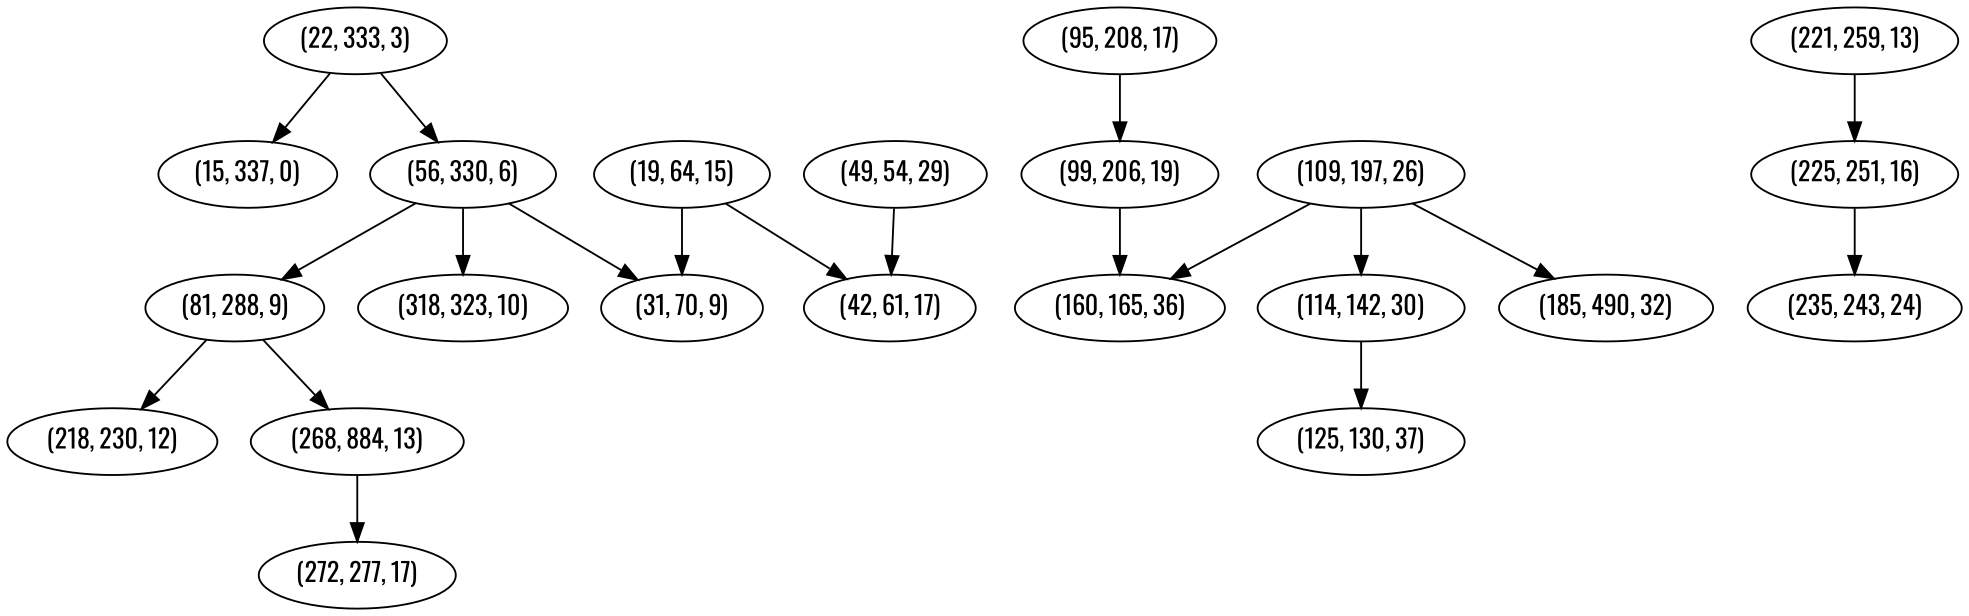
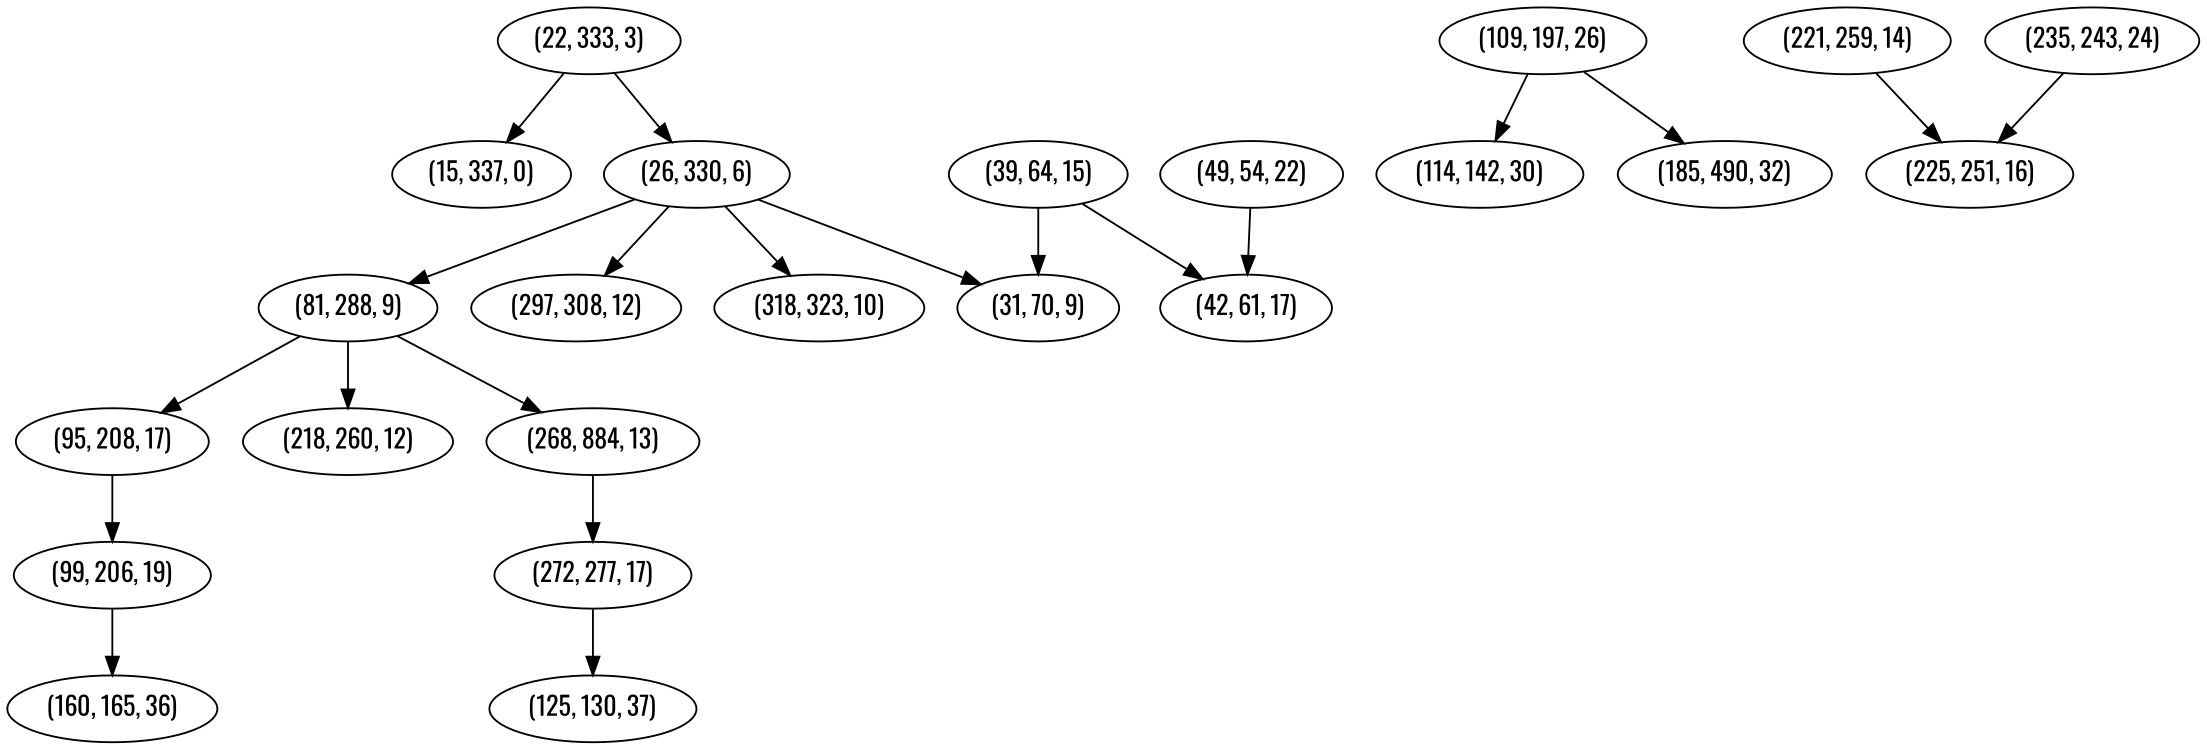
(1855, 41) -> (1847, 41)
(463, 174) -> (697, 174)
(682, 174) -> (1038, 174)
(895, 174) -> (1252, 174)
(1855, 232) -> (2037, 101)
(1249, 237) -> none
none -> (576, 308)
(1361, 366) -> (593, 633)
none -> (239, 370)
(112, 442) -> (348, 442)
